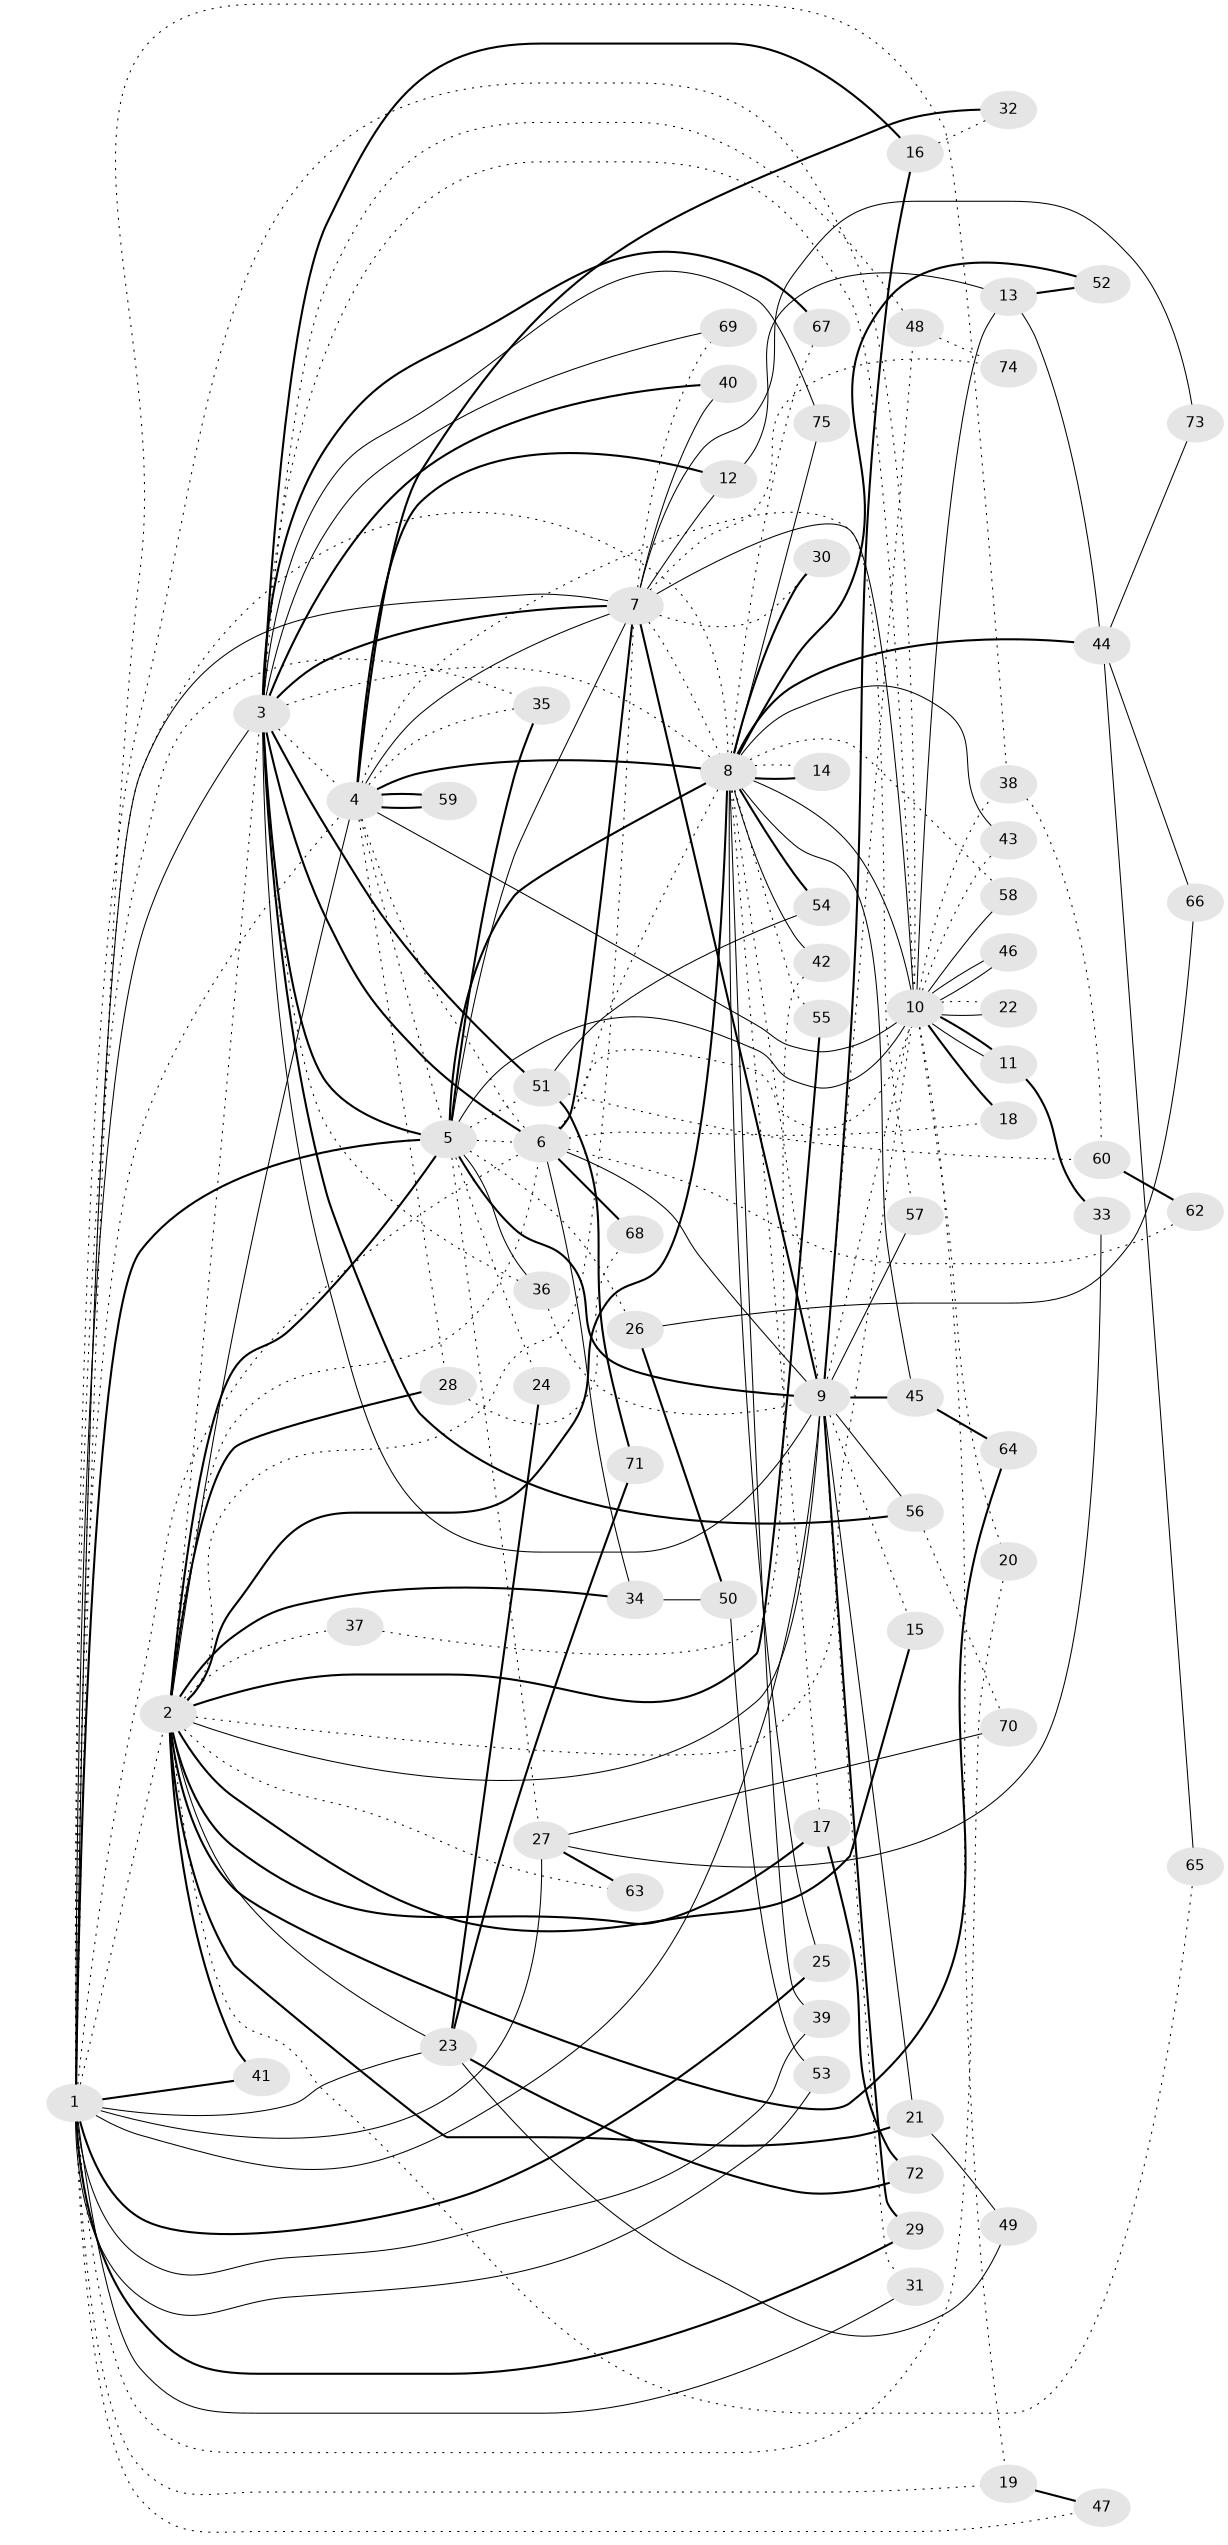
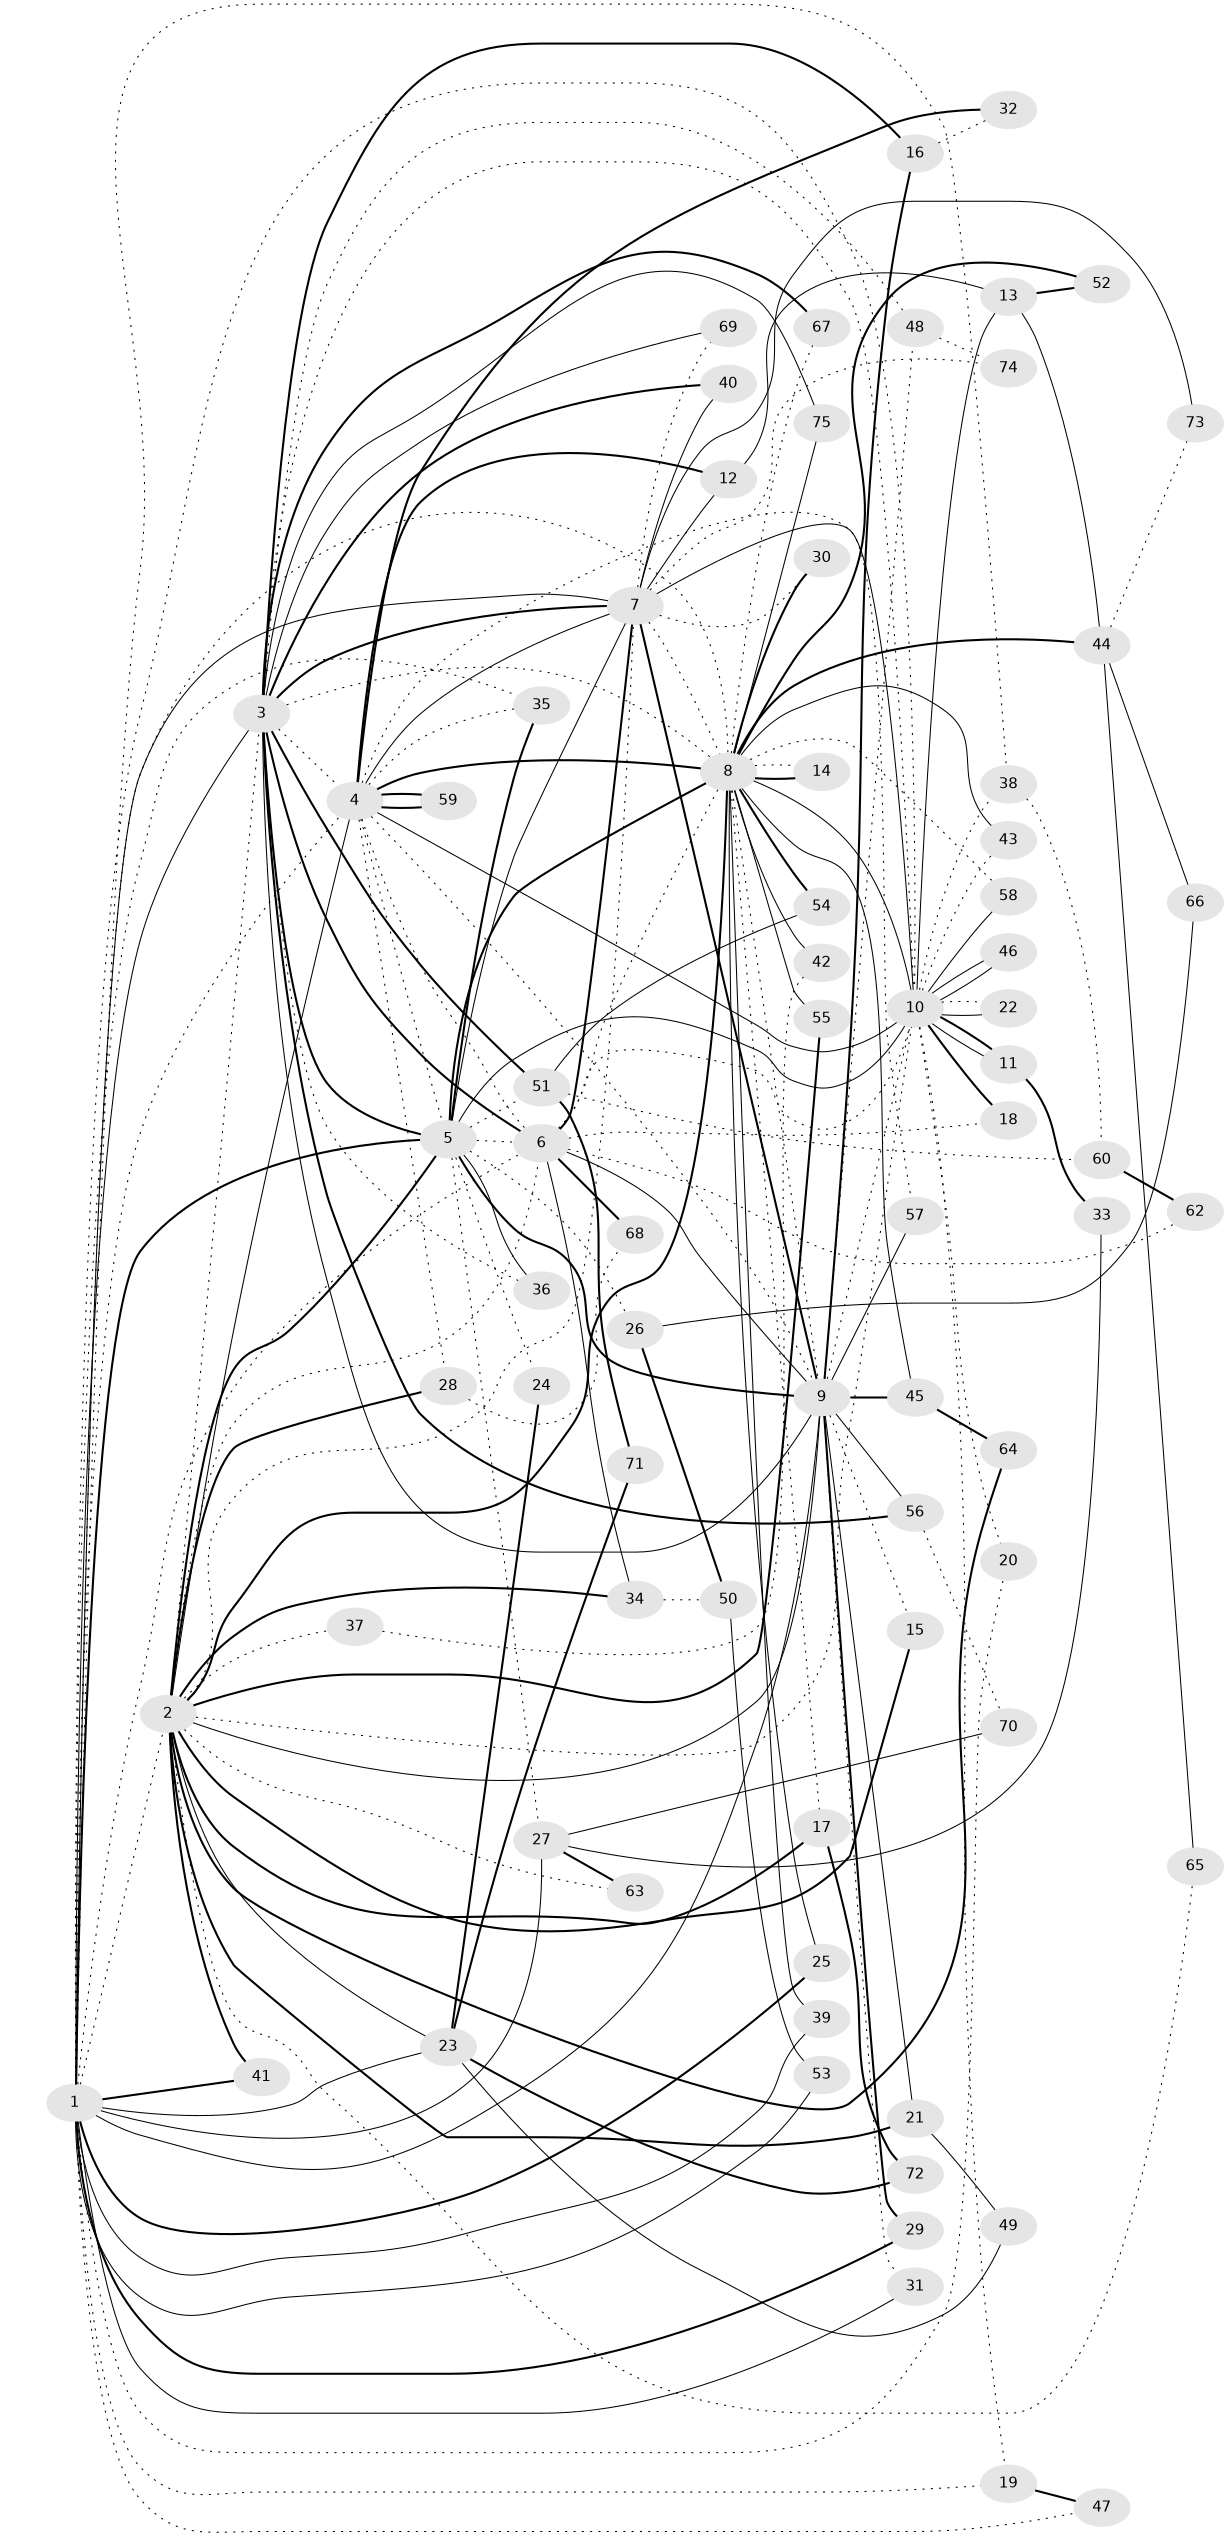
(1149, 534) -> (1149, 534)
(767, 899) -> (767, 899)
(648, 1408) -> (599, 1070)
(682, 1600) -> (682, 1600)
